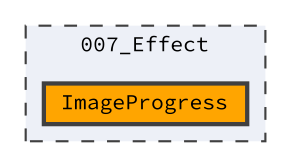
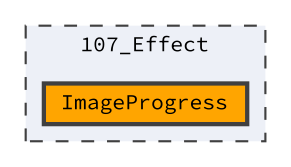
(146, 46) -> (146, 46)
